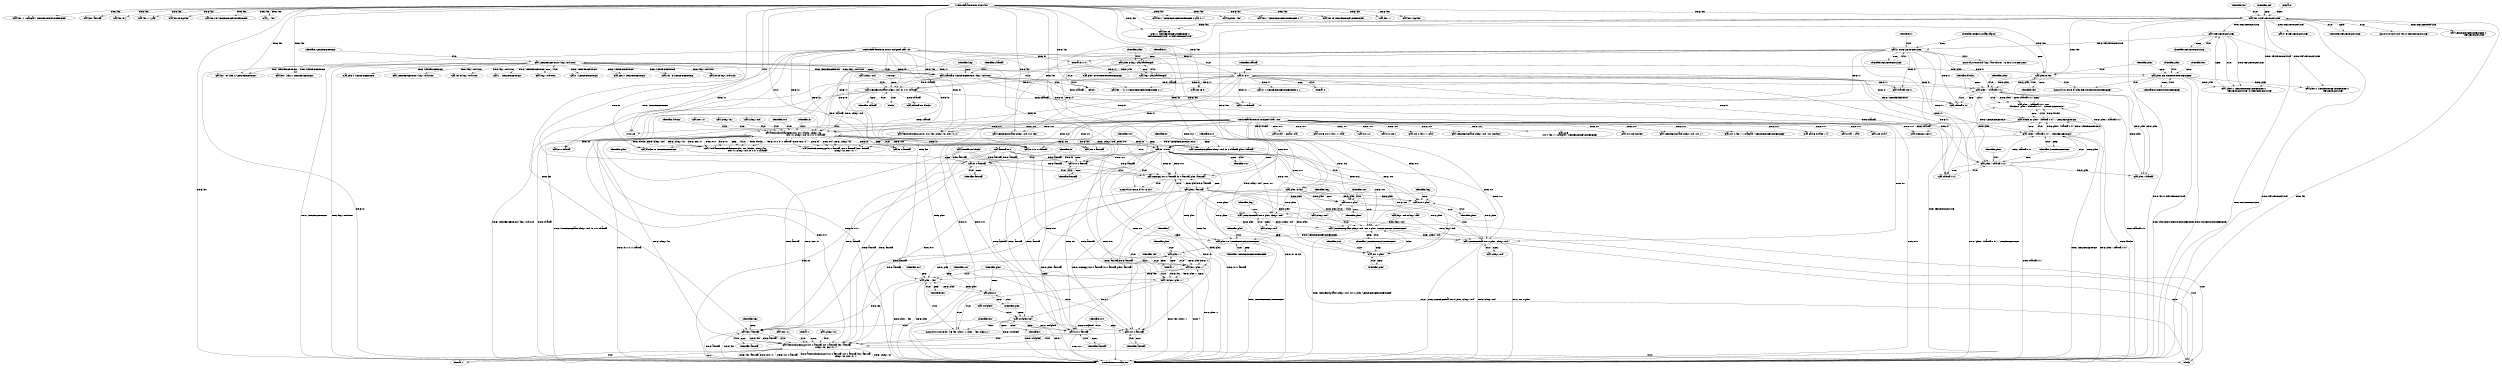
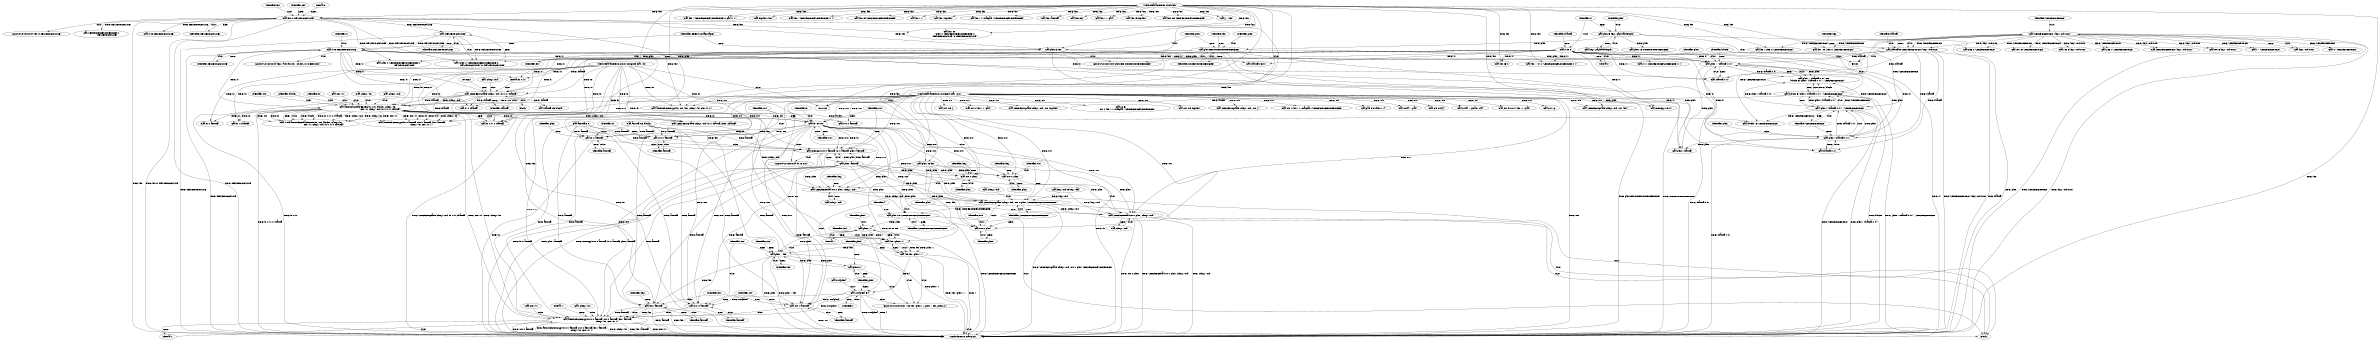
(1140, 72) -> (1035, 53)
